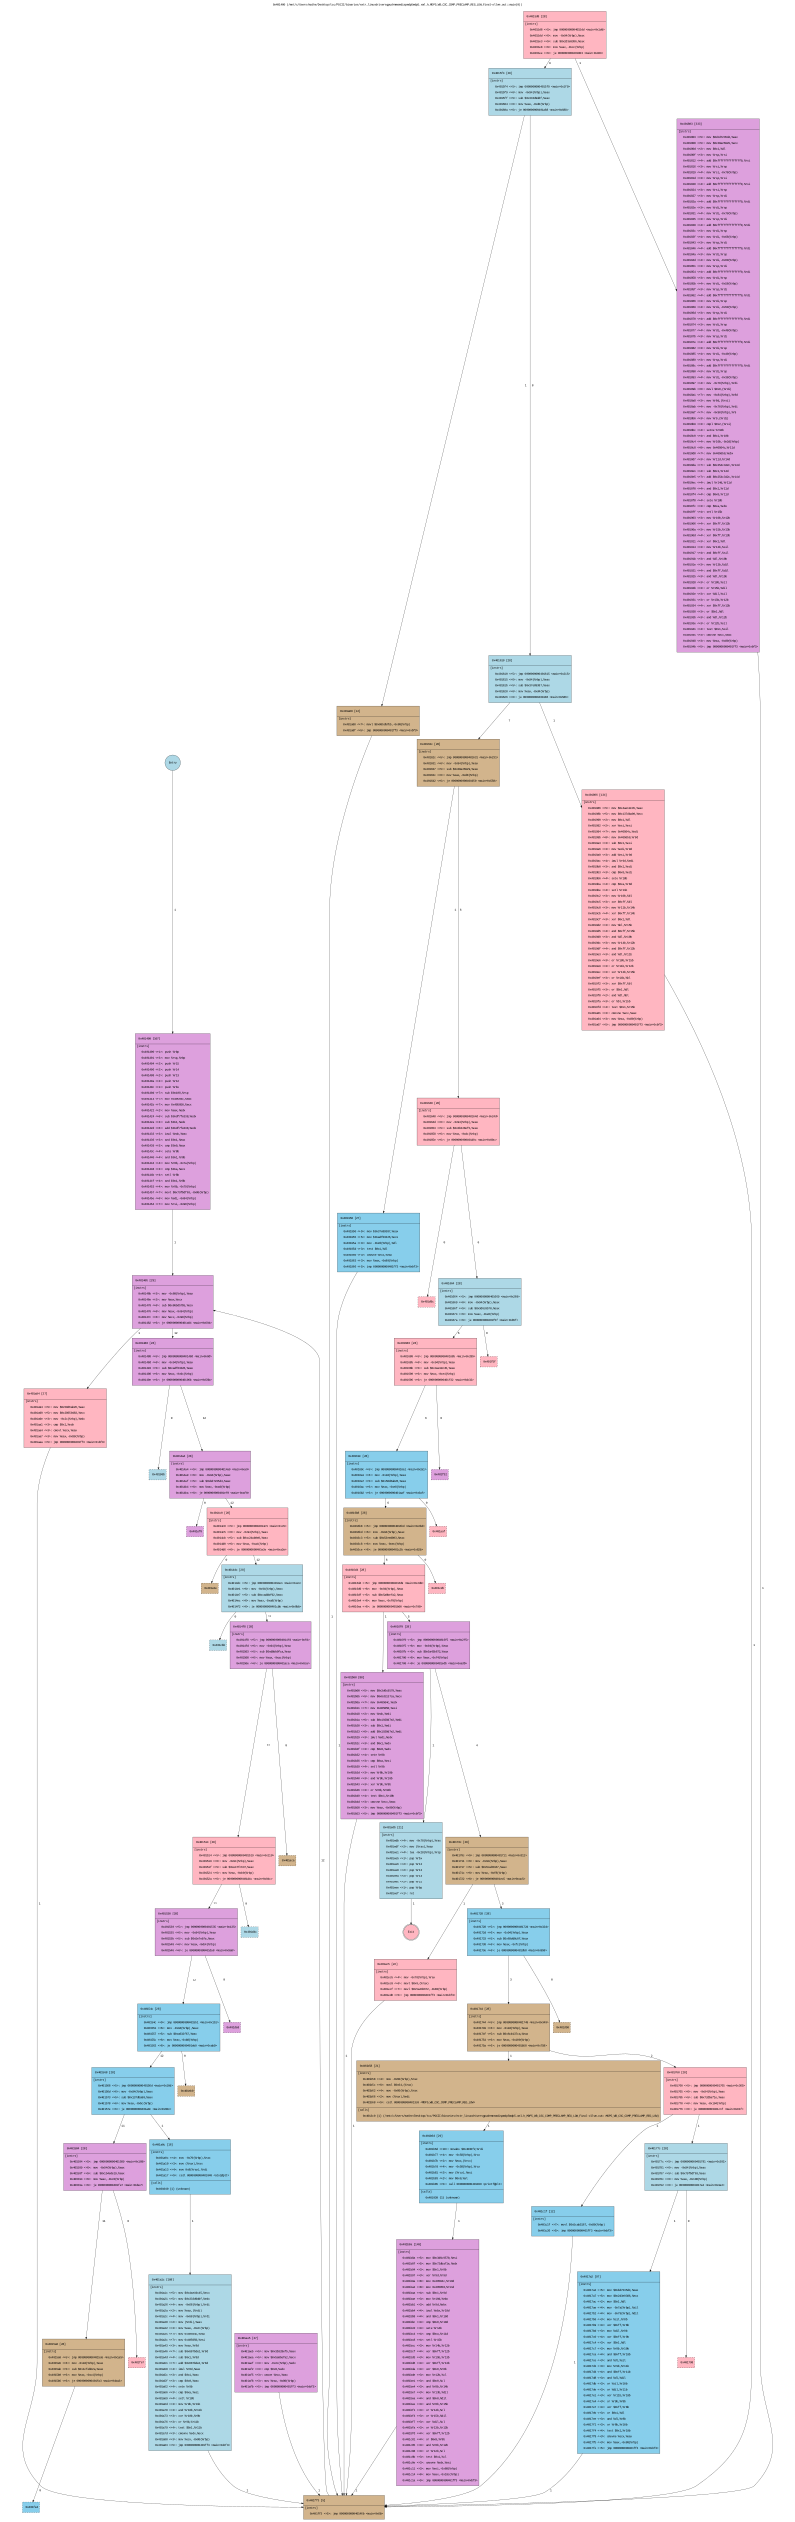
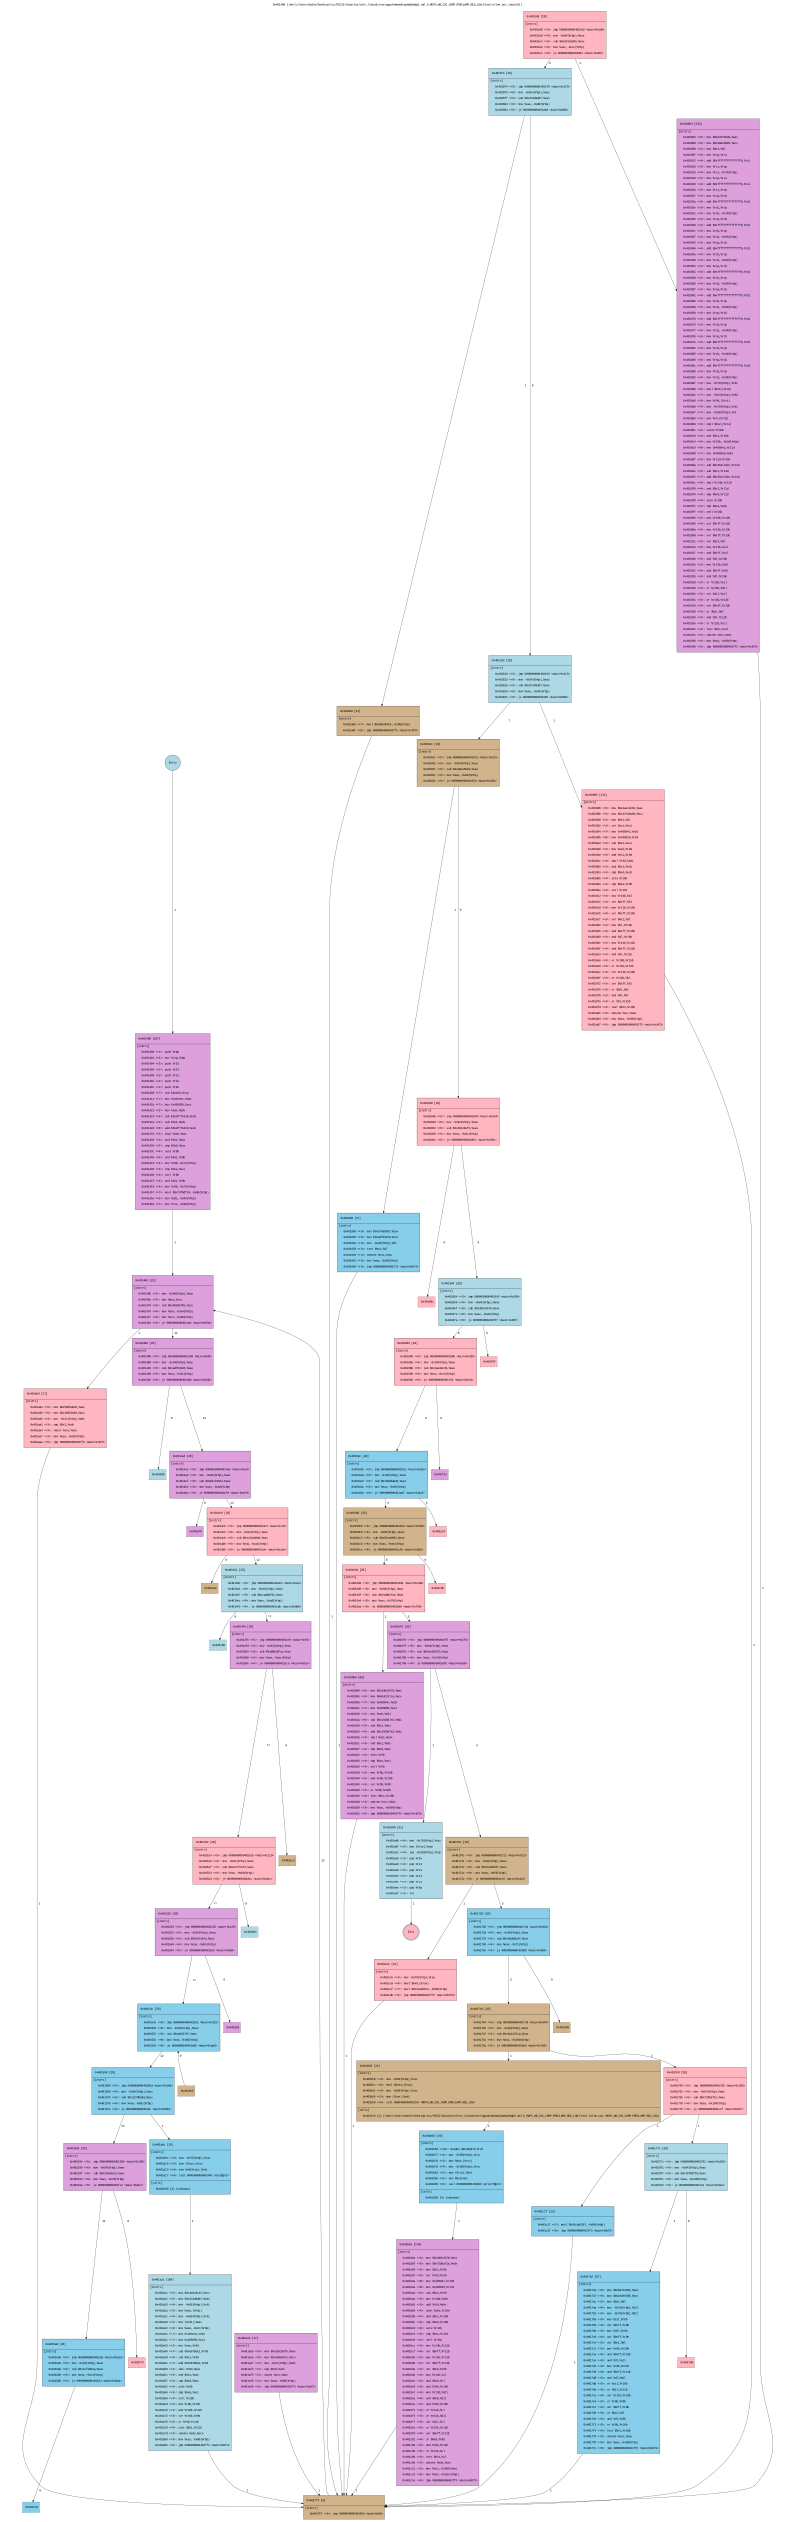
(184, 2068) -> (180, 2070)
(84, 2363) -> (84, 2363)
